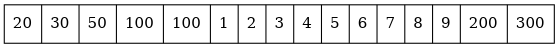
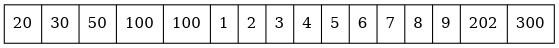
(484, 23) -> (484, 23)
